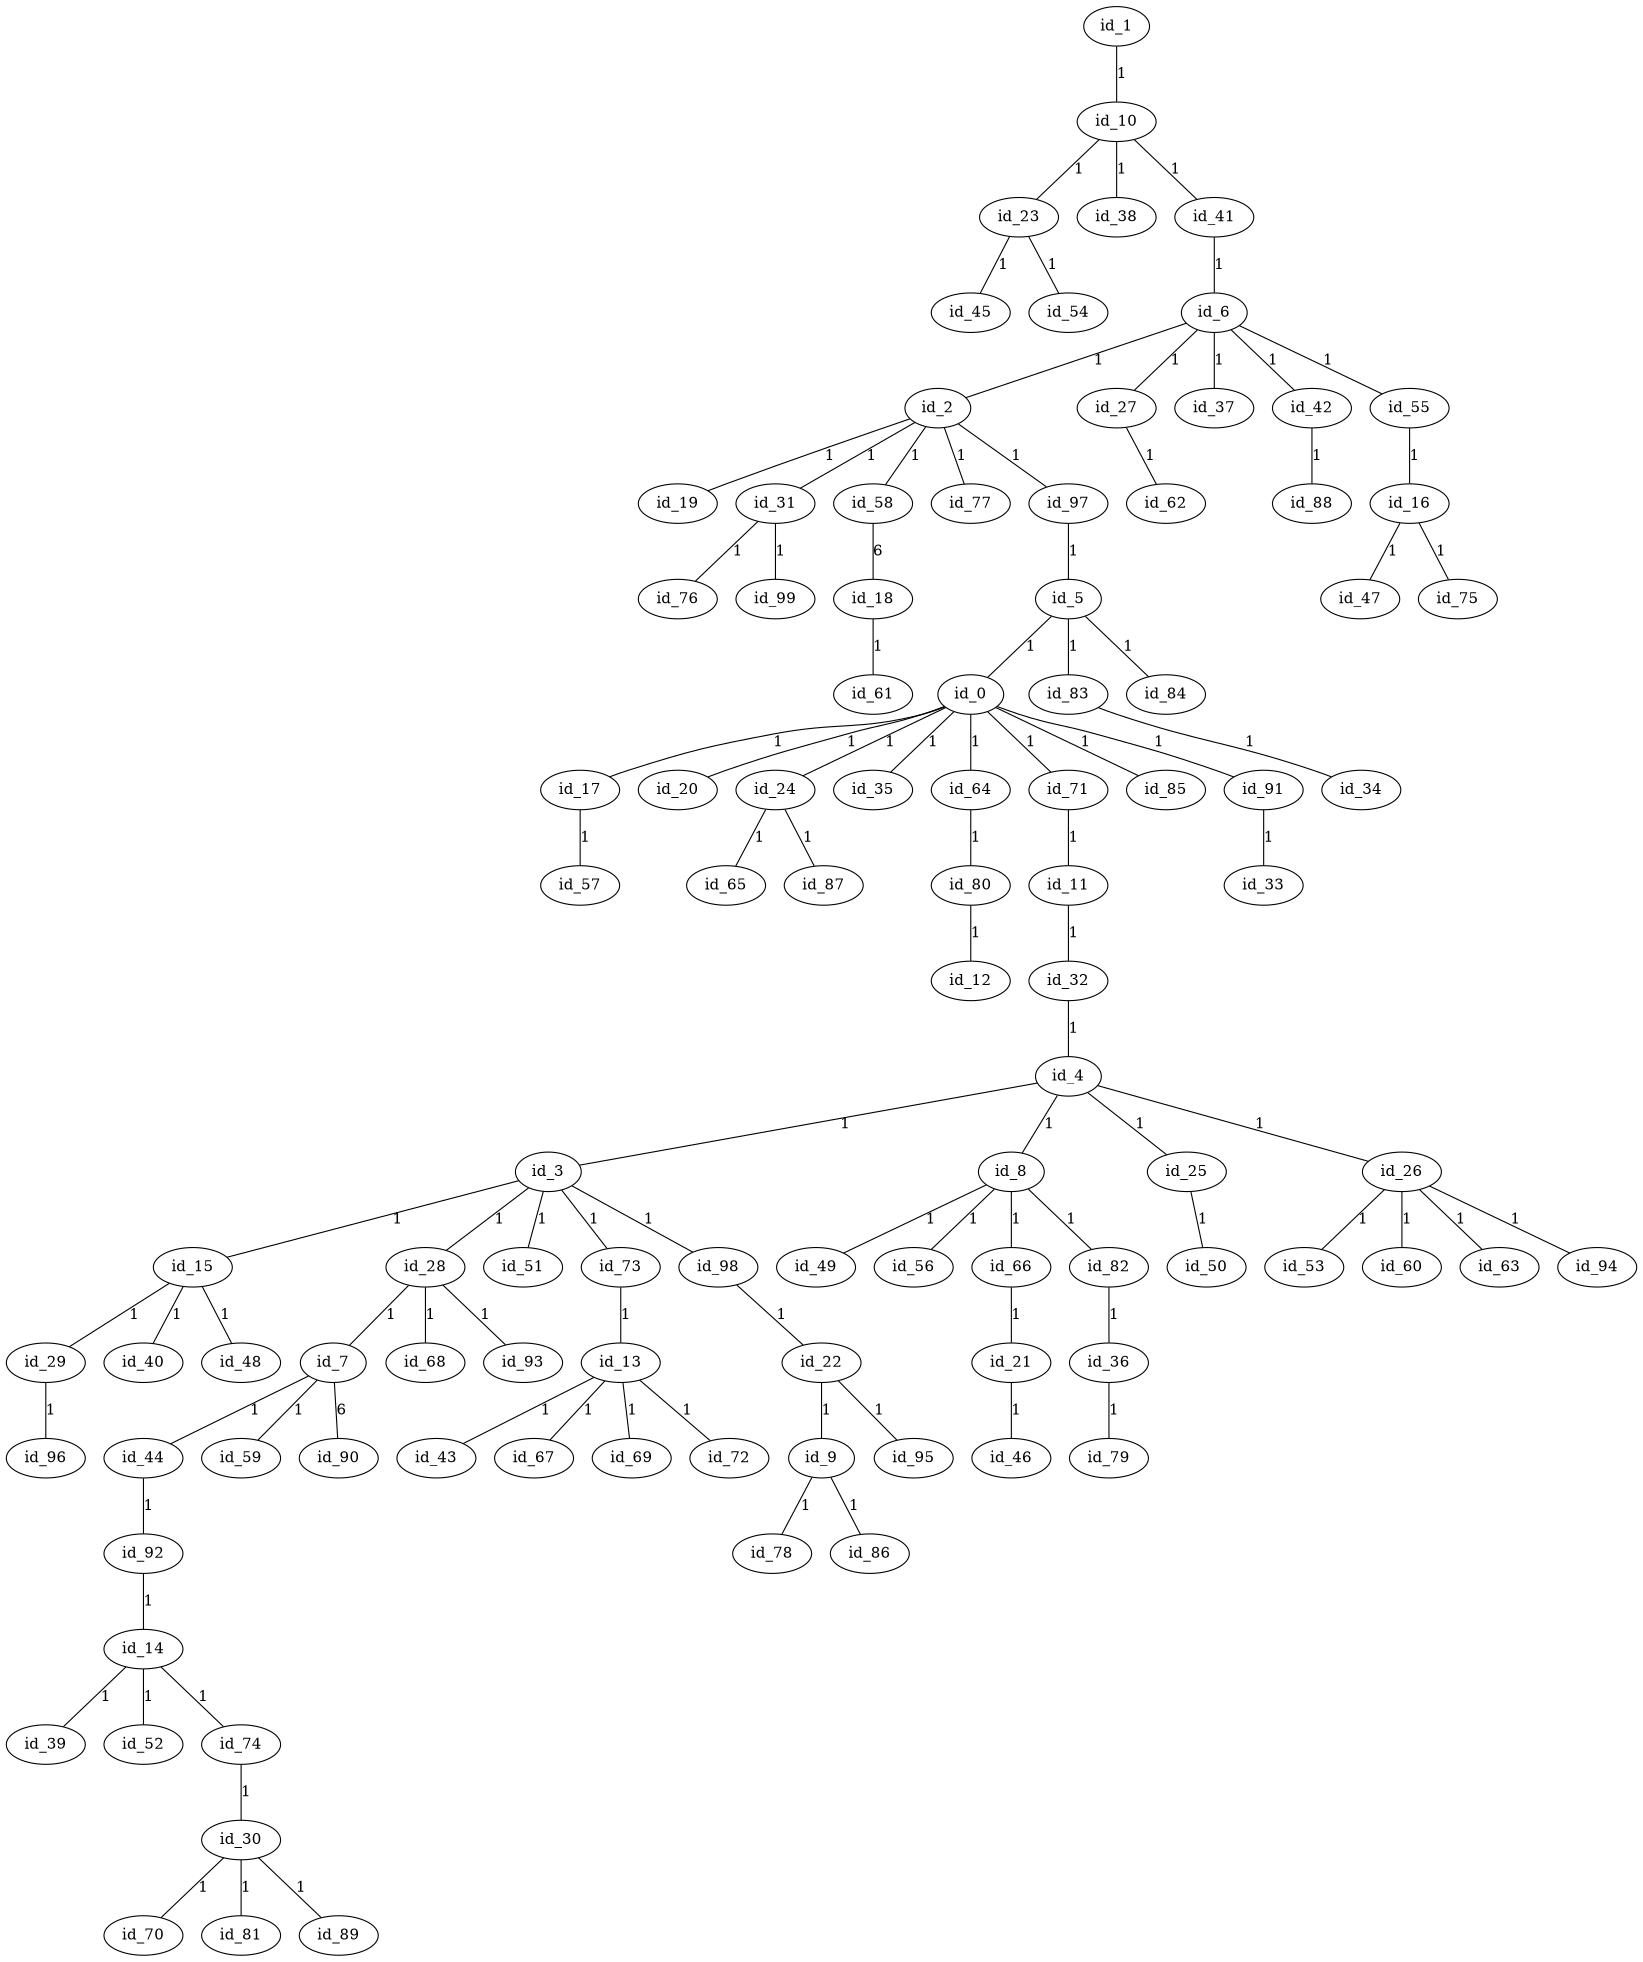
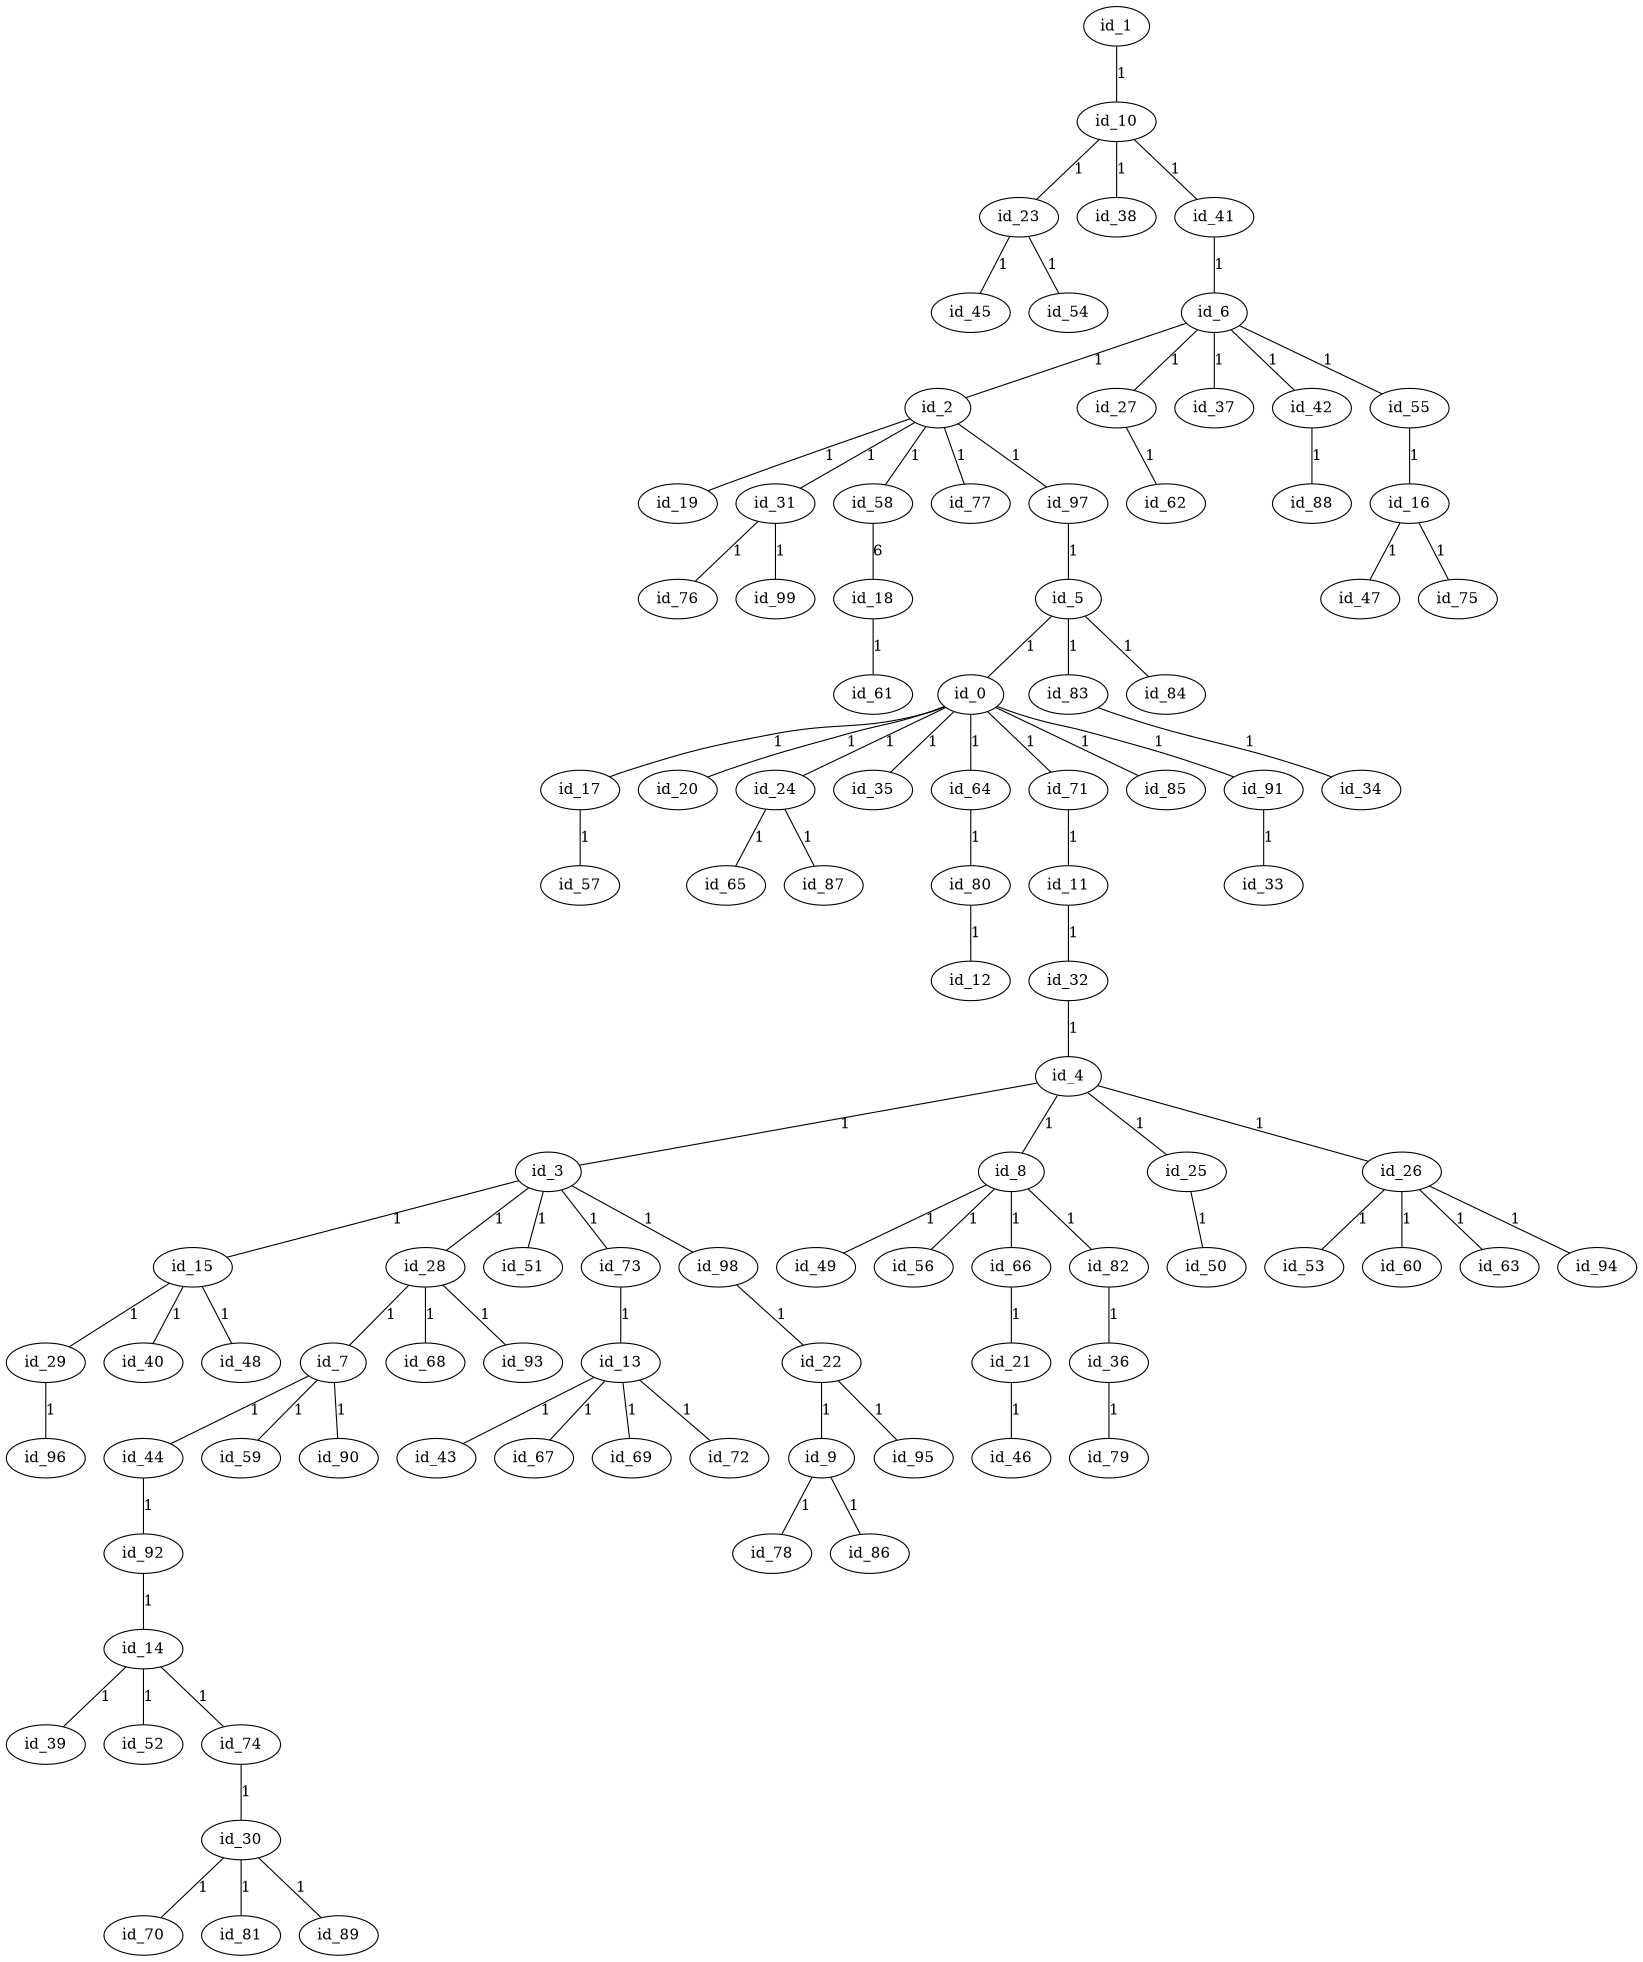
(342, 1410) -> (342, 1410)
